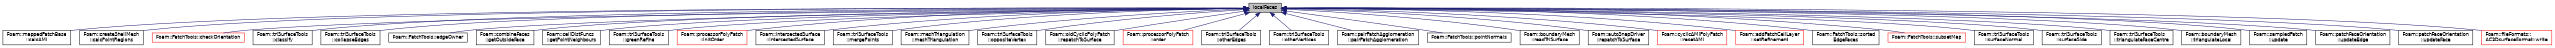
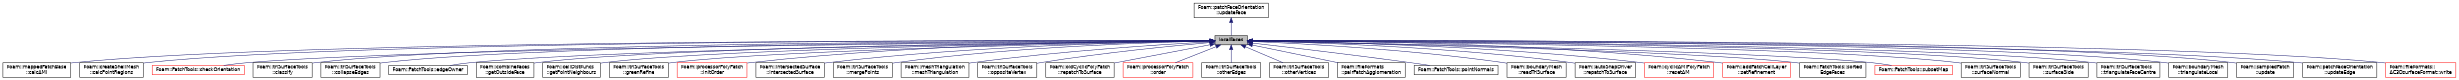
(1843, 12) -> (1231, 29)
(1378, 38) -> (1371, 70)
